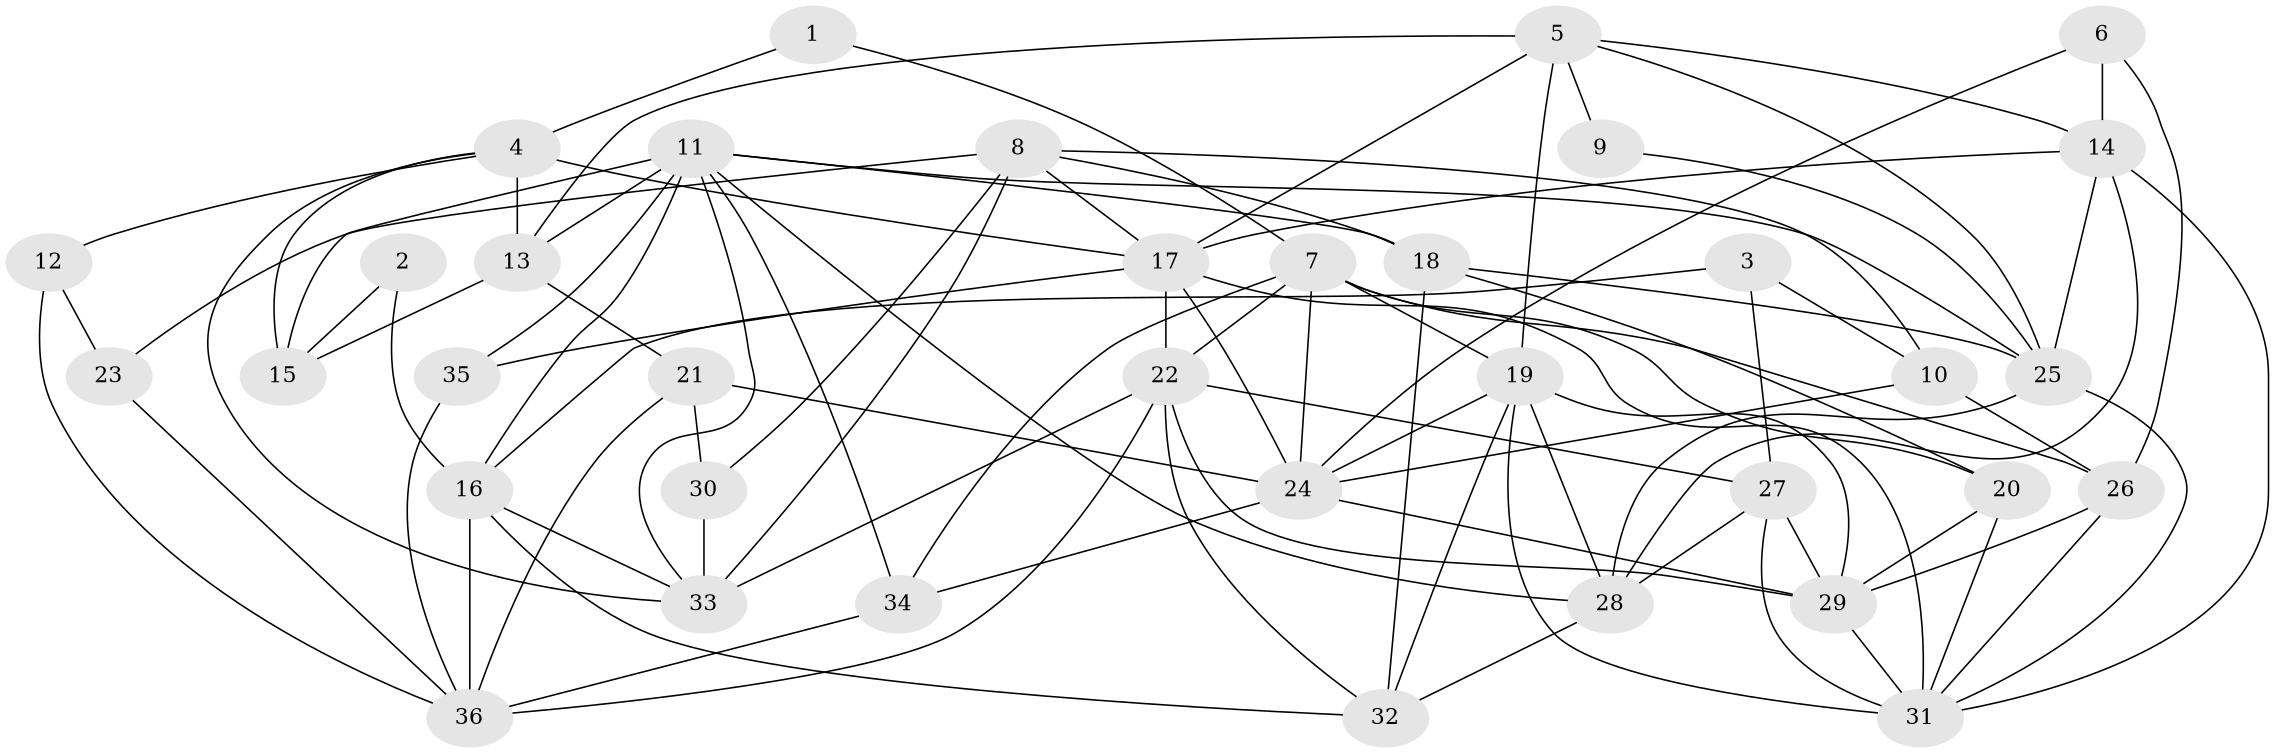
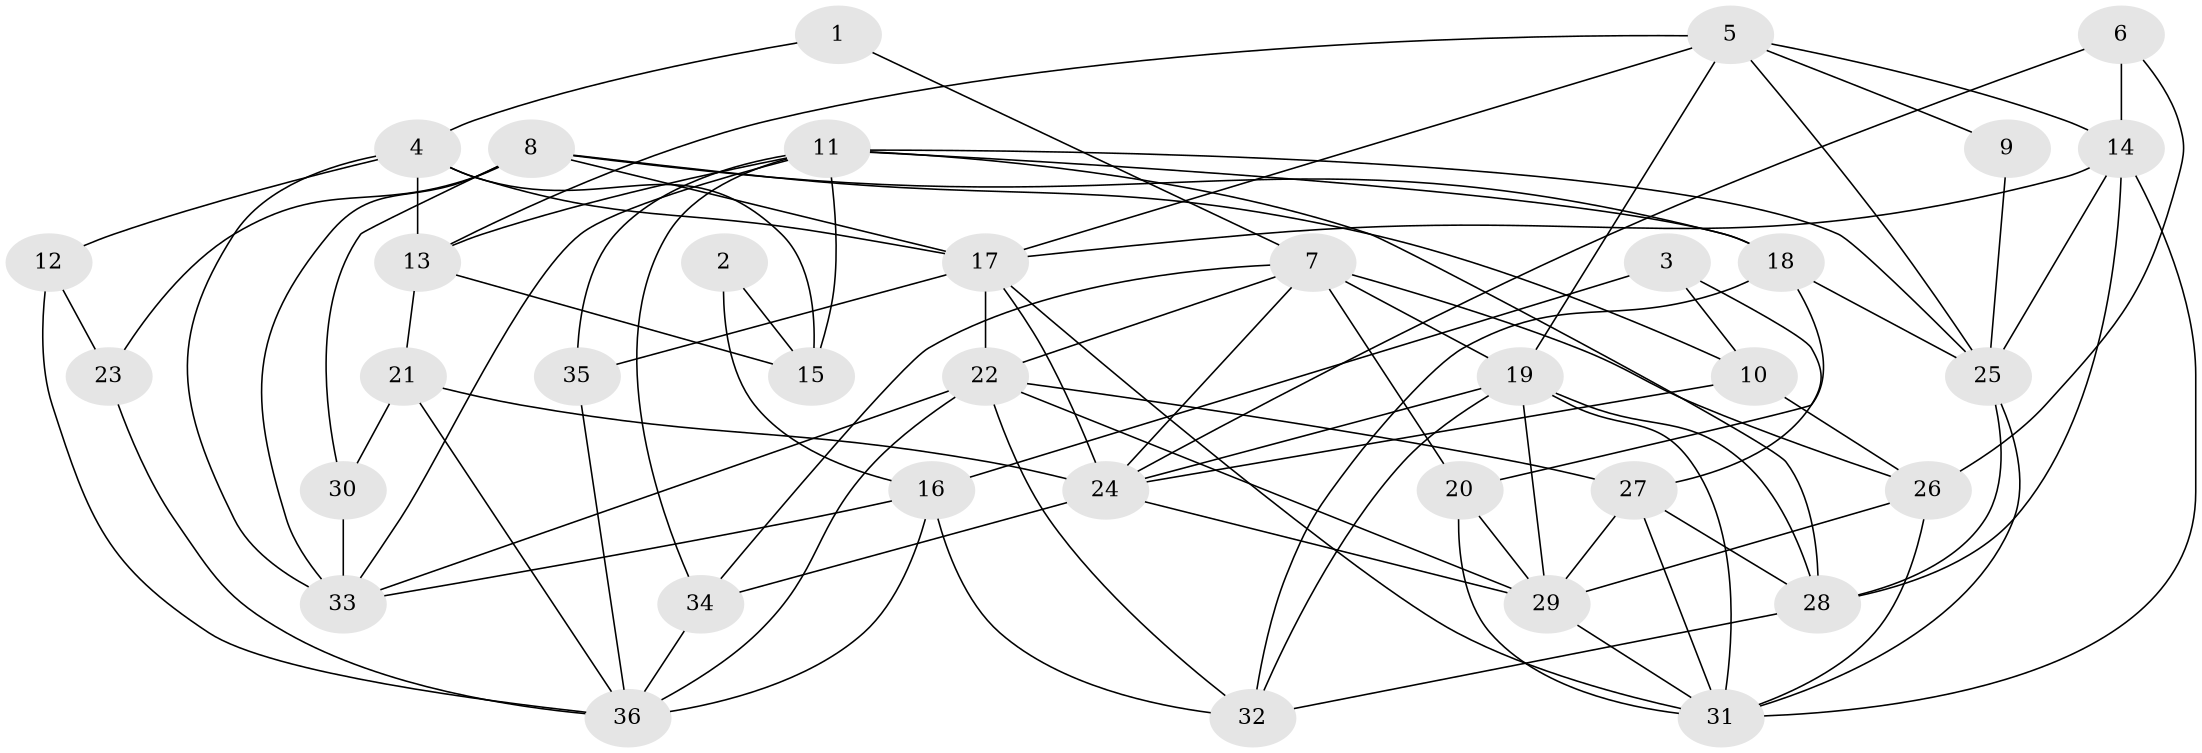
(590, 324) -> none
